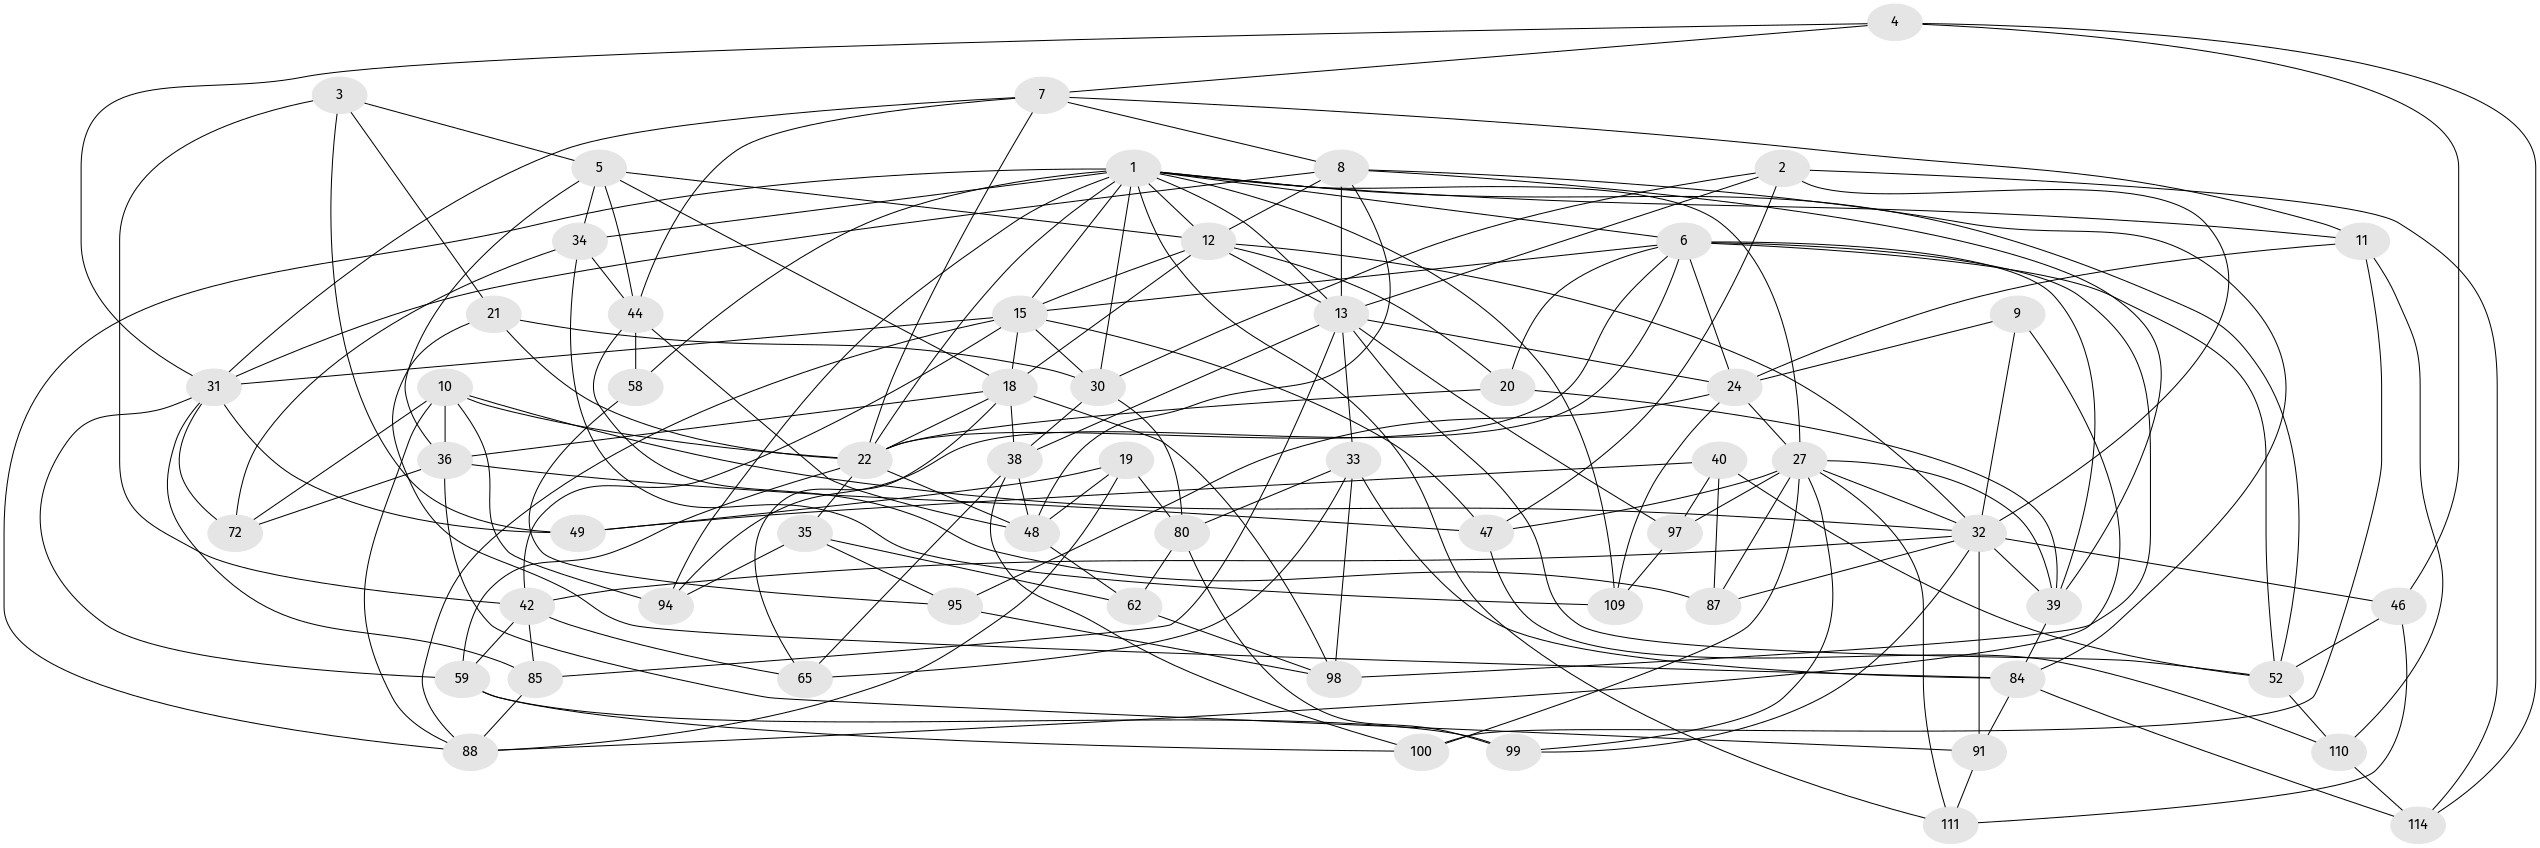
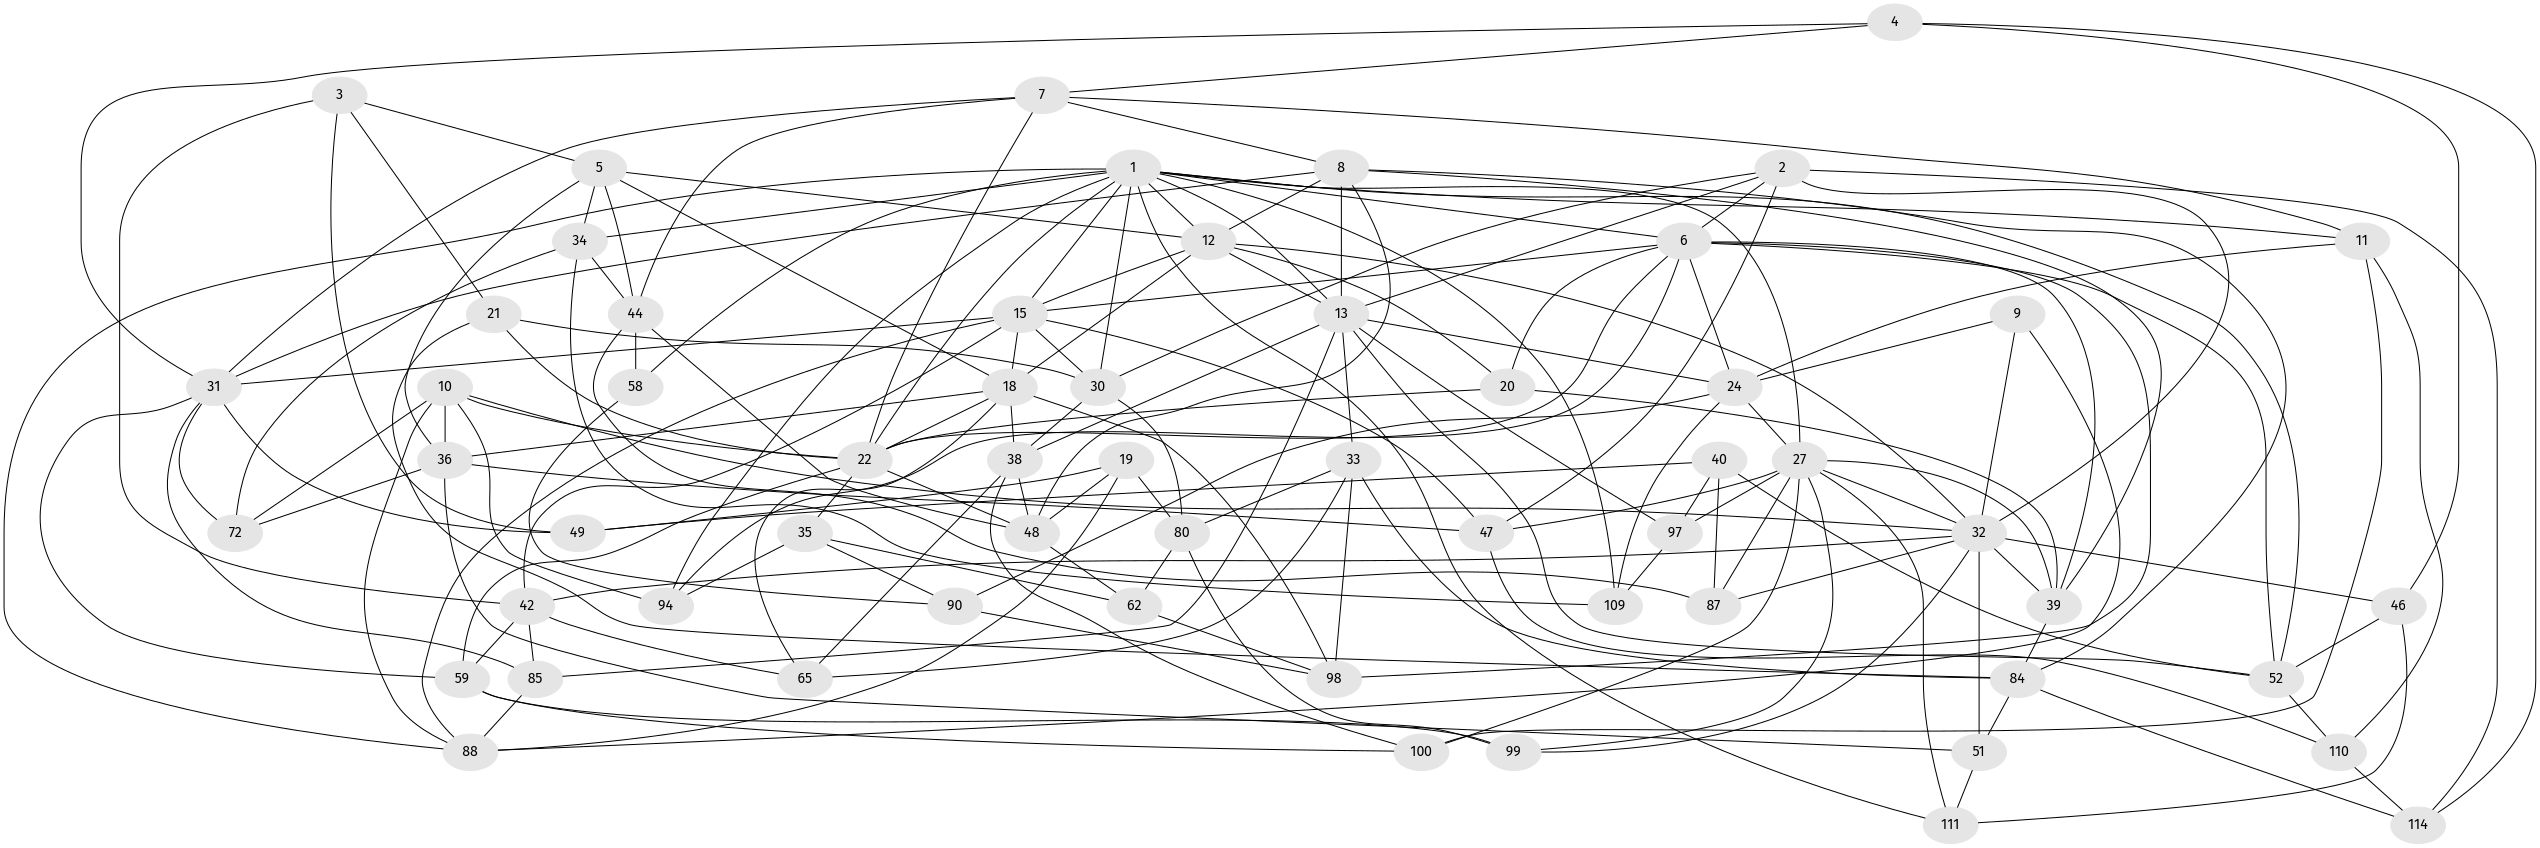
none -> (1724, 212)
(955, 606) -> (955, 606)
(1979, 752) -> (1979, 752)
